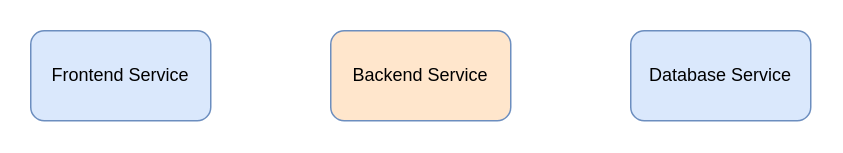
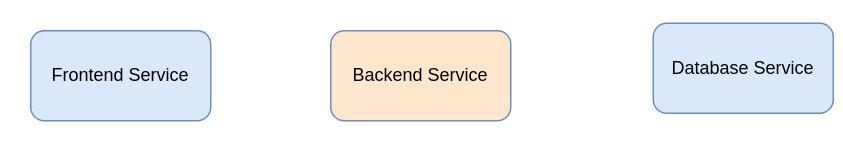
(721, 76) -> (743, 68)
